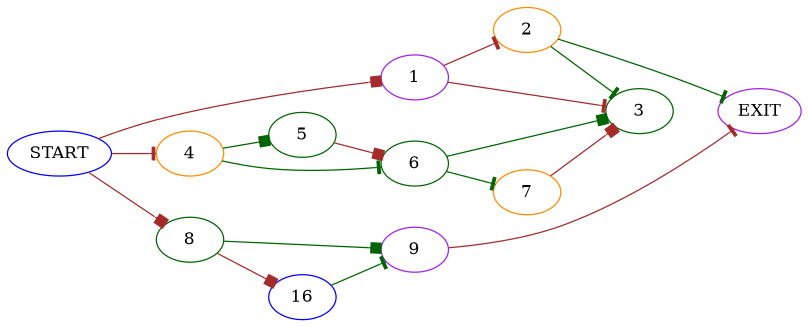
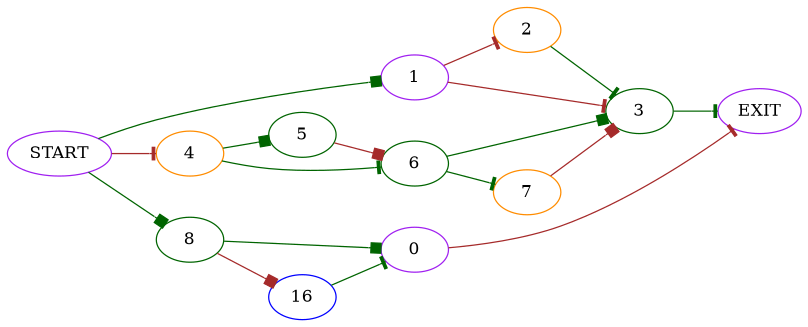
(639, 66) -> (692, 111)
(232, 103) -> (232, 103)
(59, 154) -> (59, 154)
(121, 194) -> (121, 194)
(415, 250) -> (415, 250)
